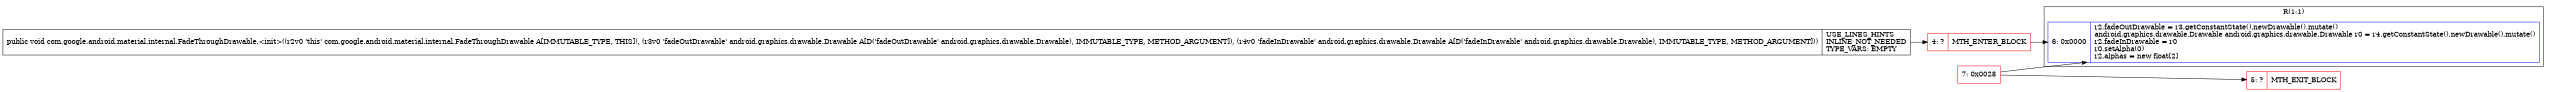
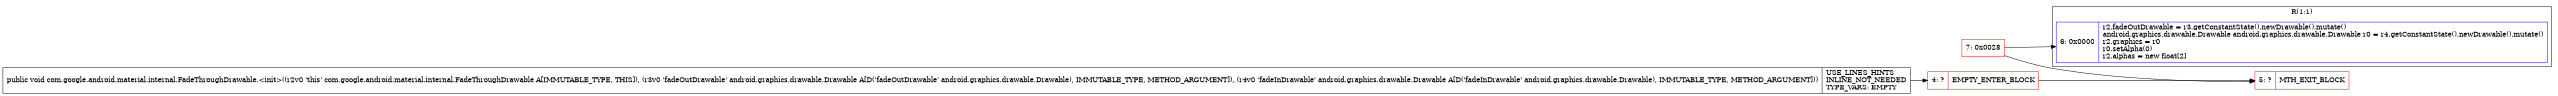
(1989, 42) -> (1993, 80)
(2037, 42) -> (2129, 80)
(2136, 42) -> (2132, 42)
